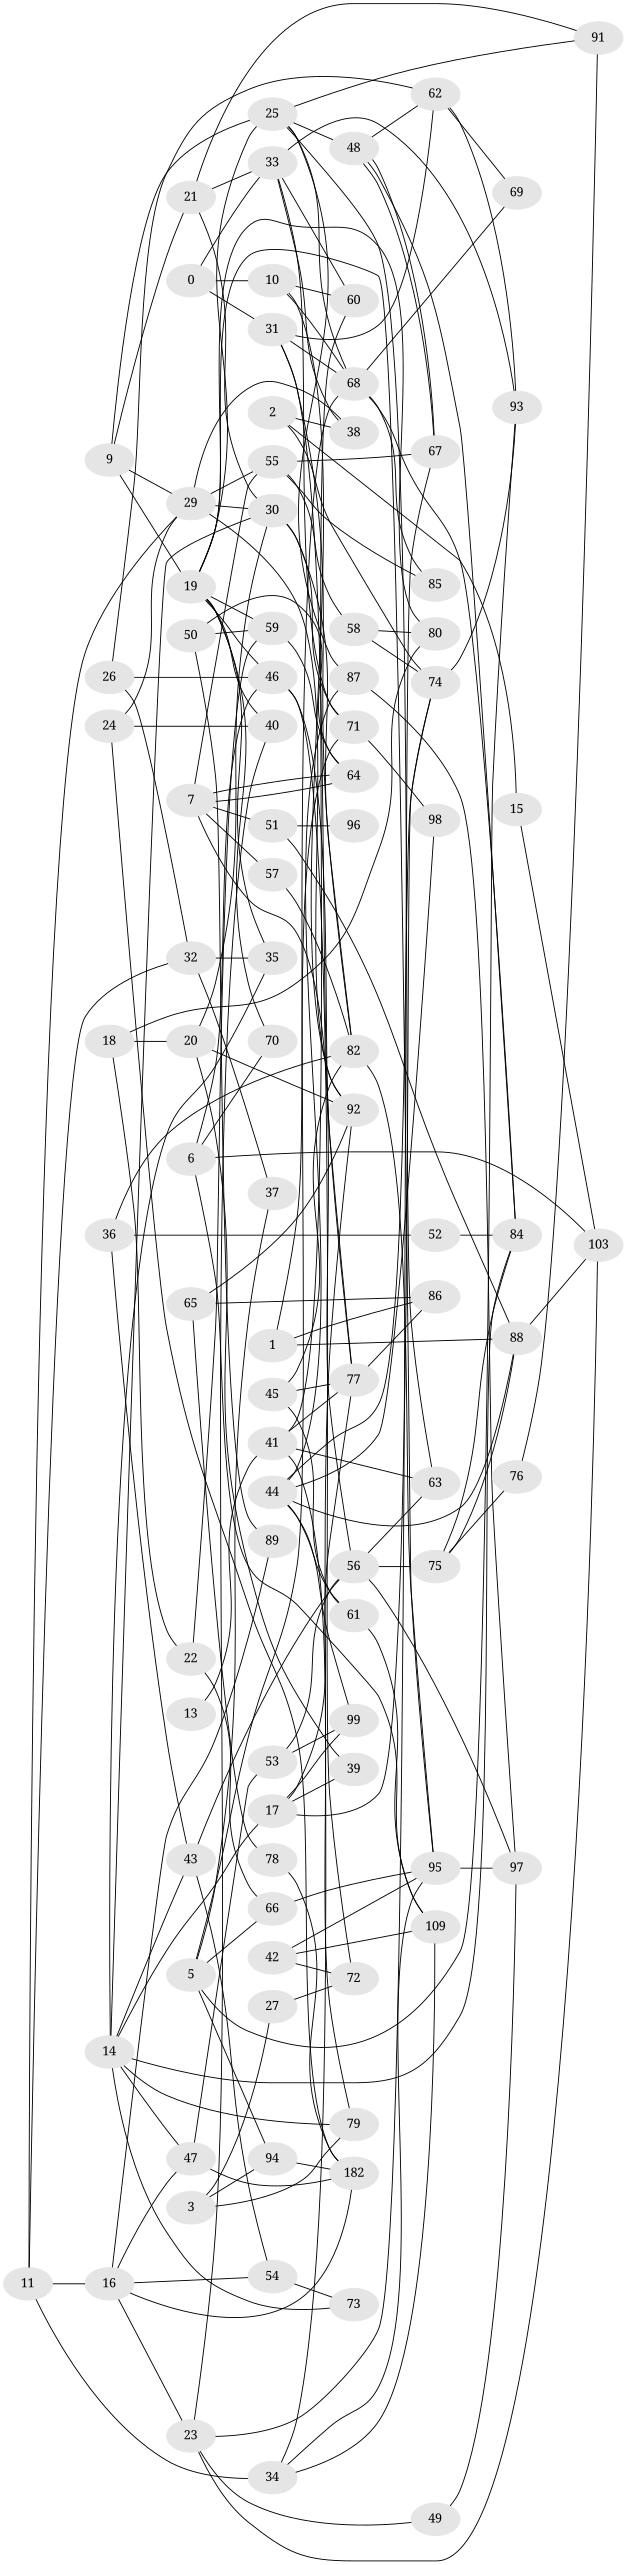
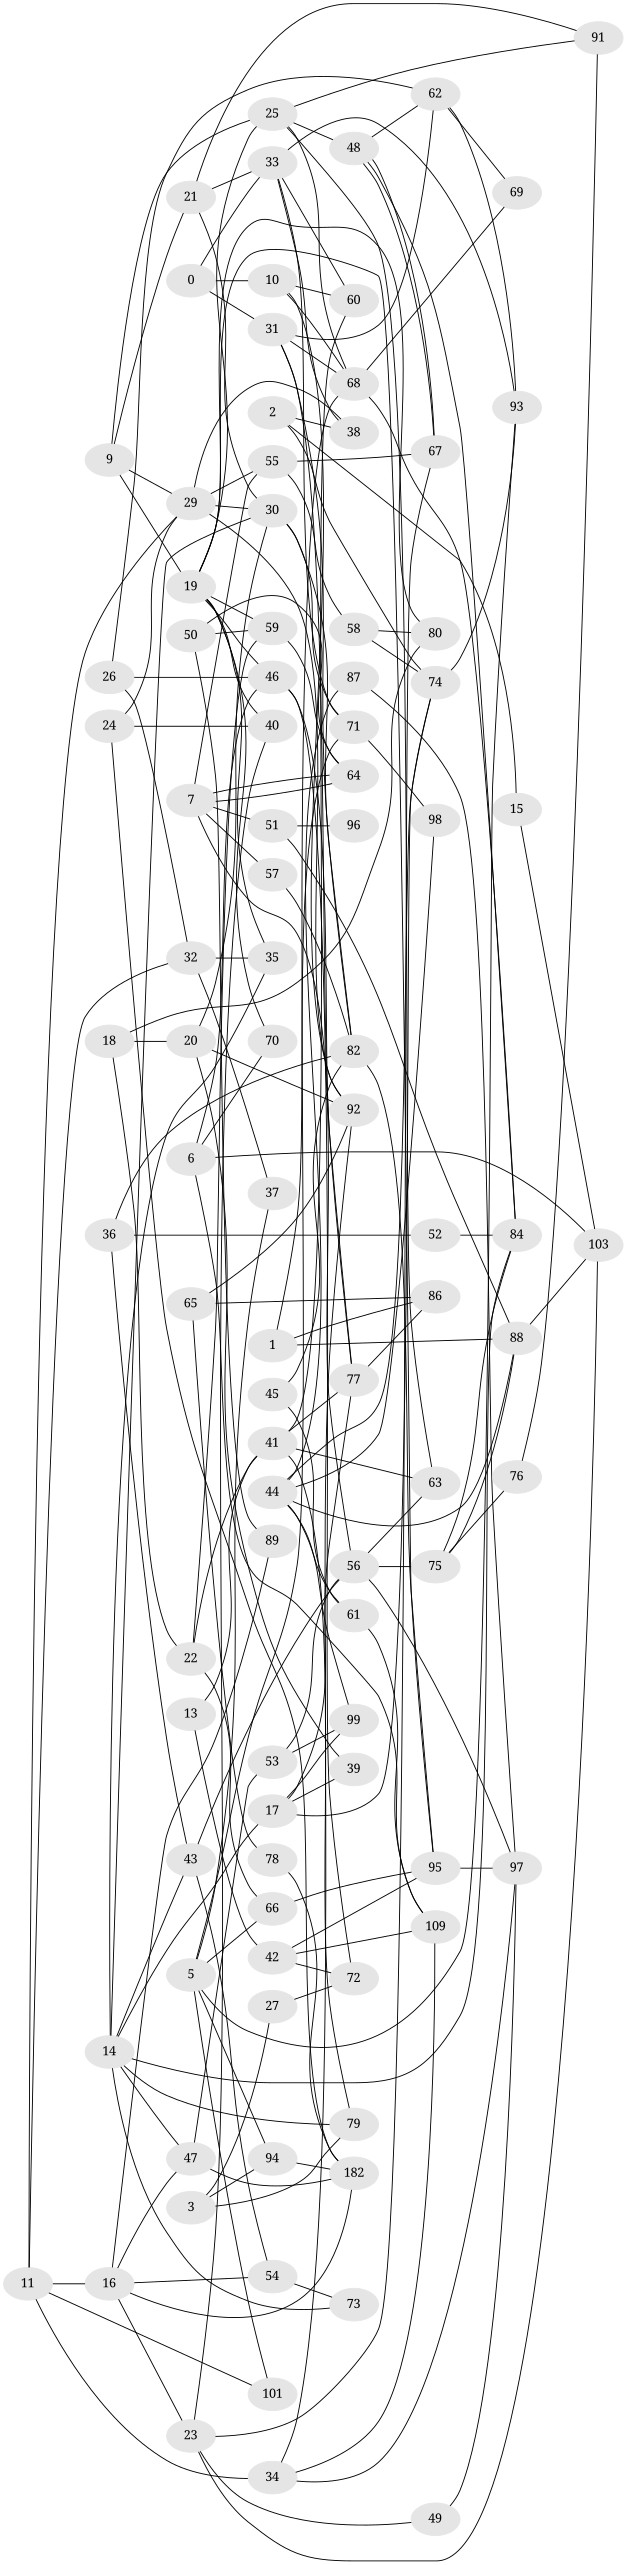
(311, 410) -> none
(436, 585) -> none
(310, 1388) -> none
none -> (206, 1579)
none -> (216, 1829)
(401, 2194) -> (467, 2224)
none -> (273, 2394)
